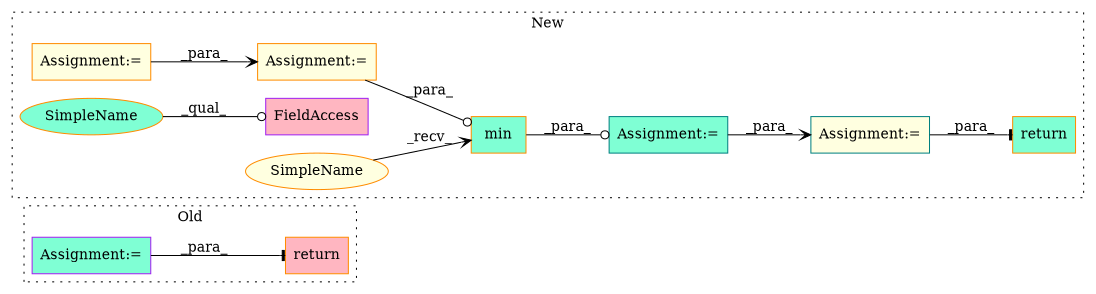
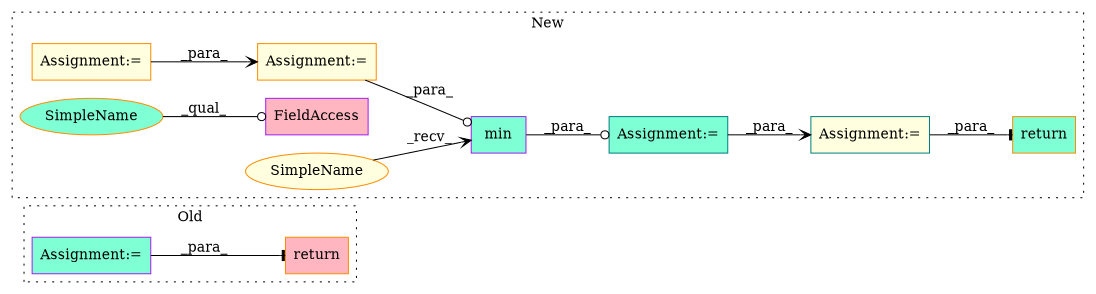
(499, 135) -> (499, 135)
